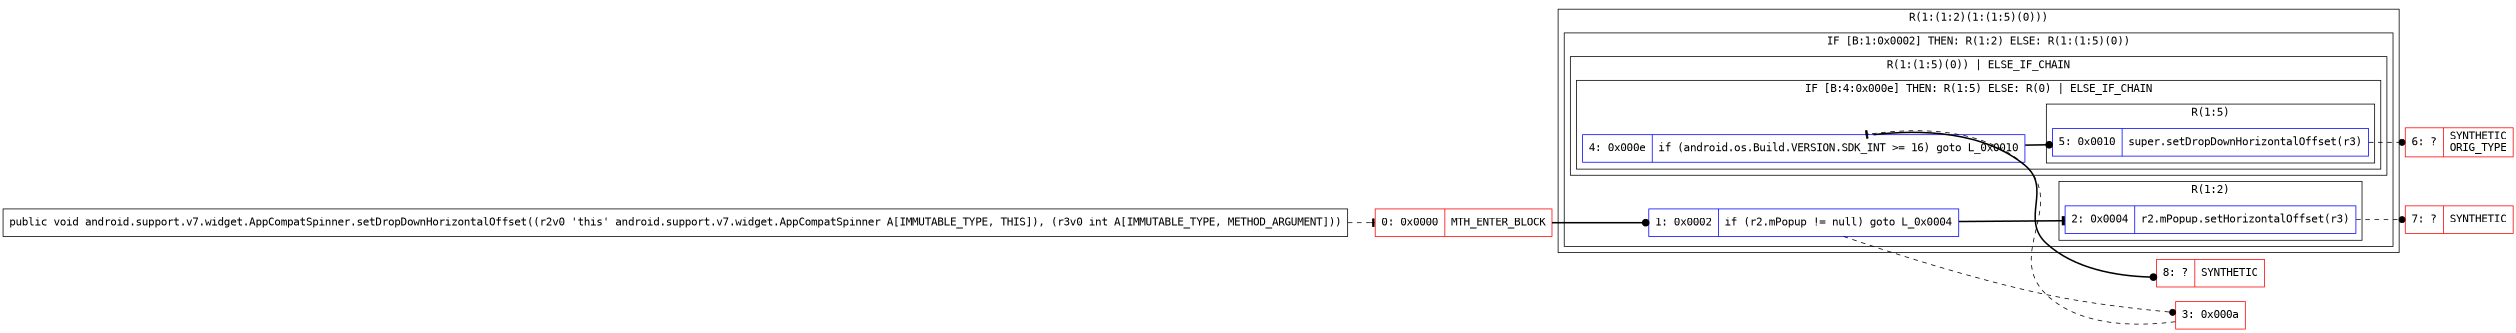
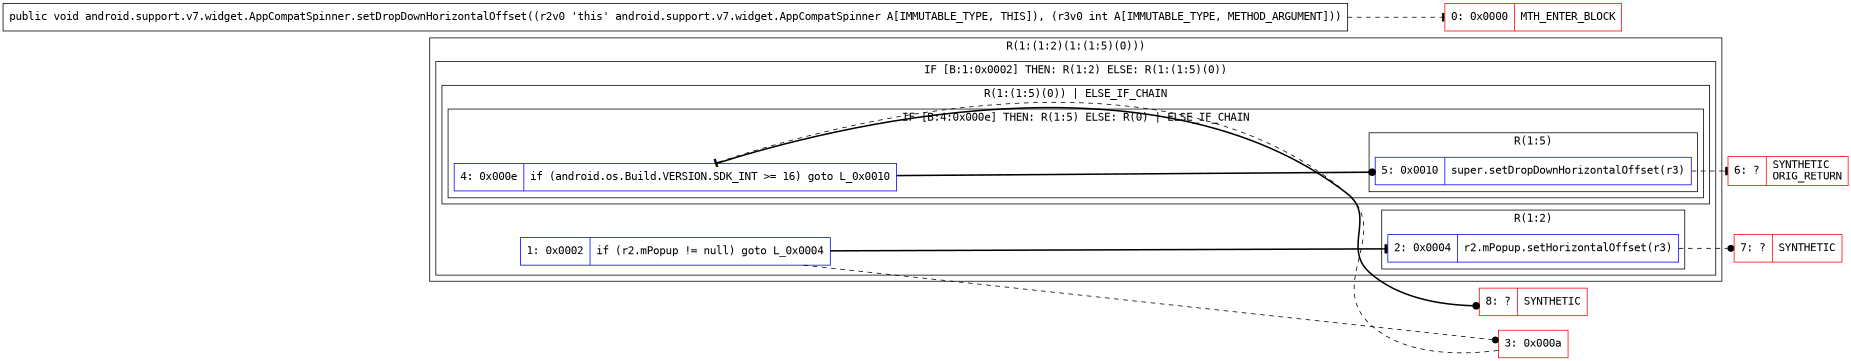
(2384, 142) -> (1708, 171)
(2478, 148) -> (1807, 176)
(1597, 223) -> none
